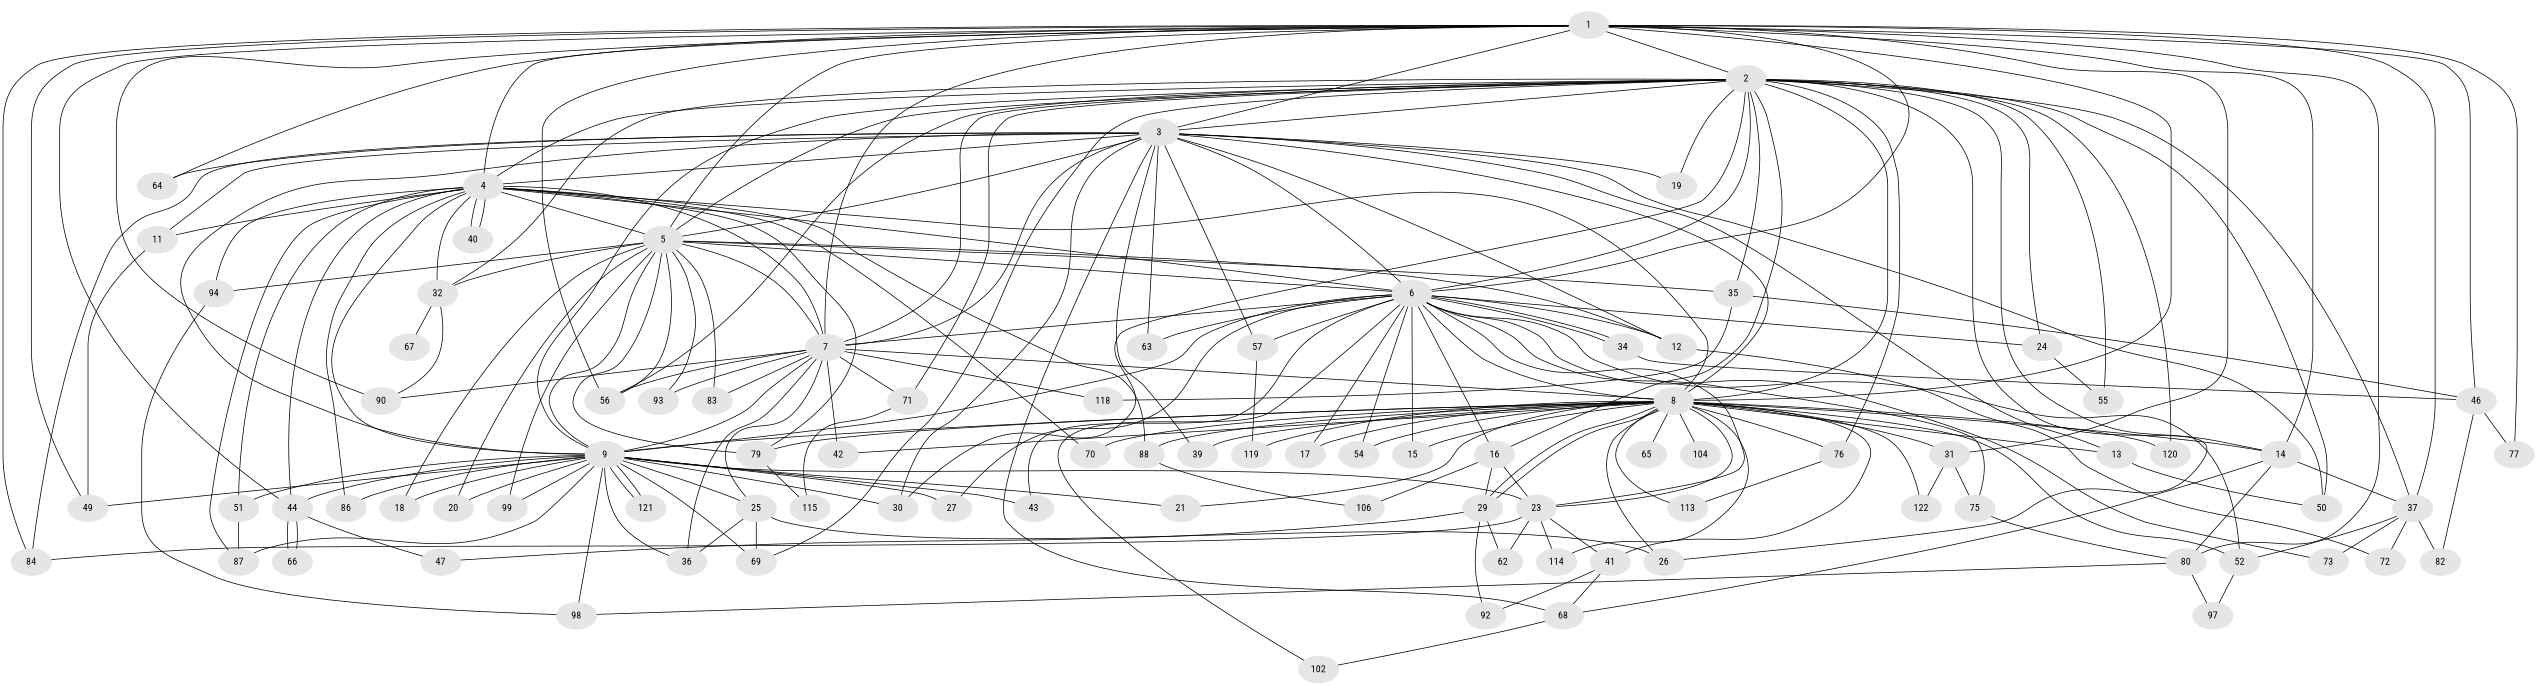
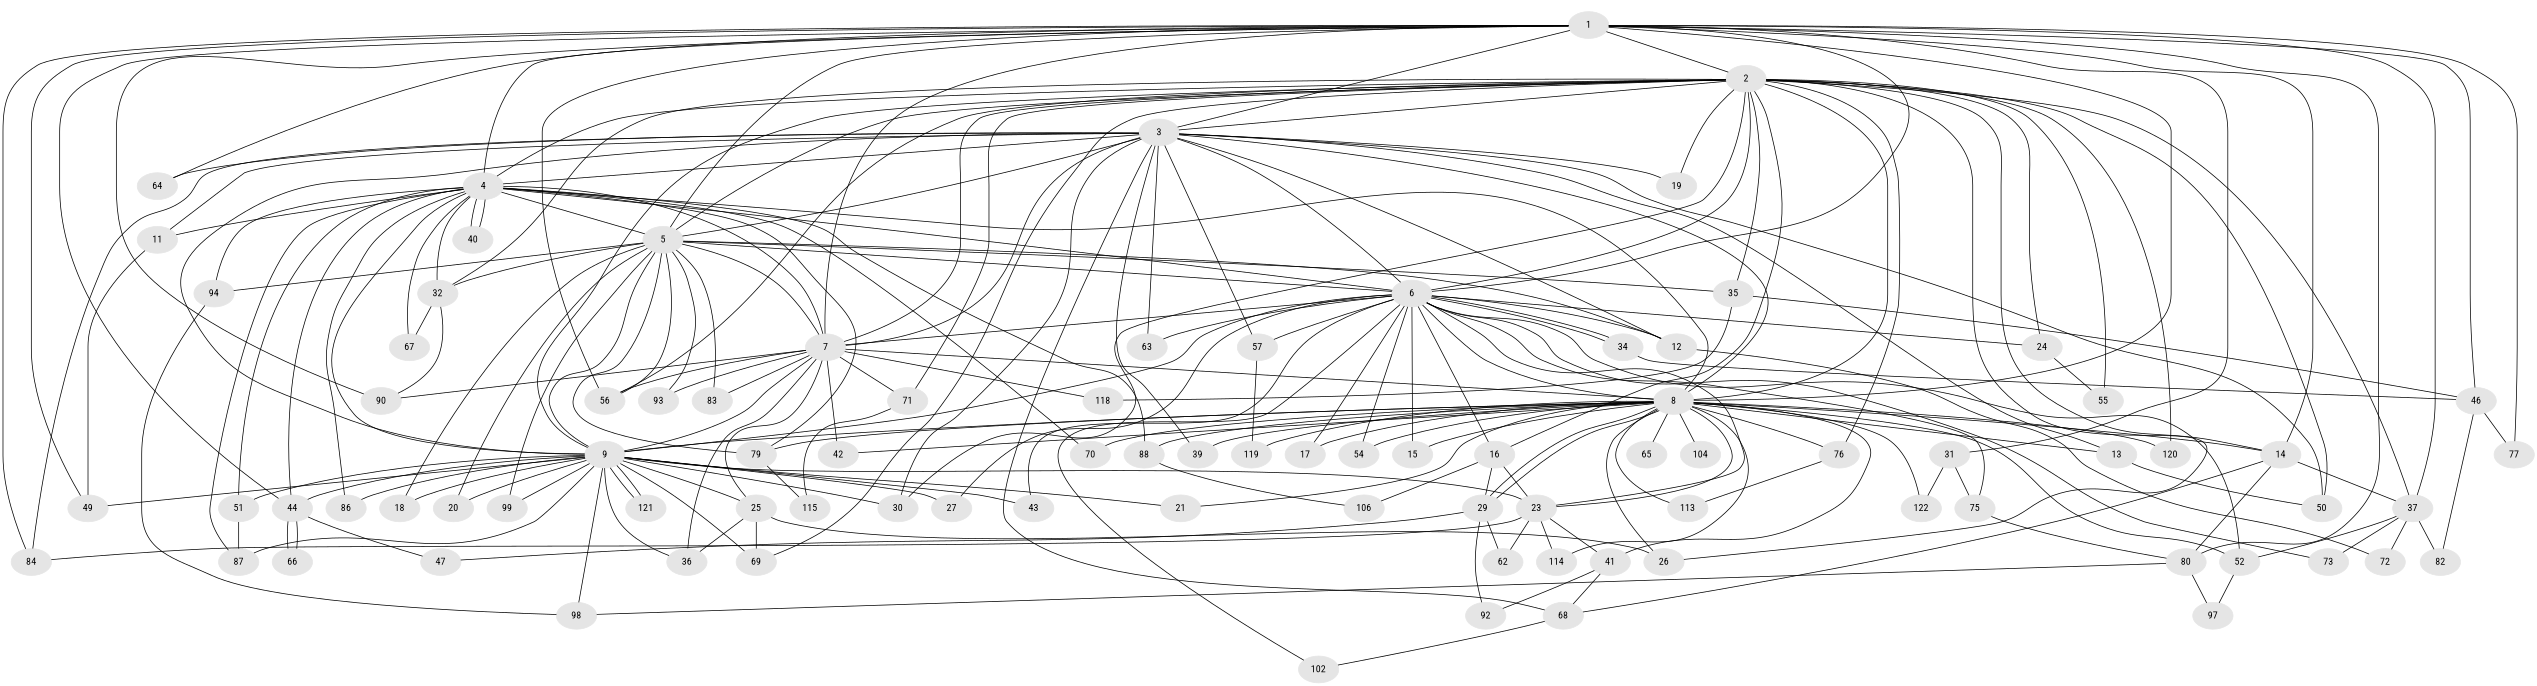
none -> (418, 256)
(1815, 419) -> none
